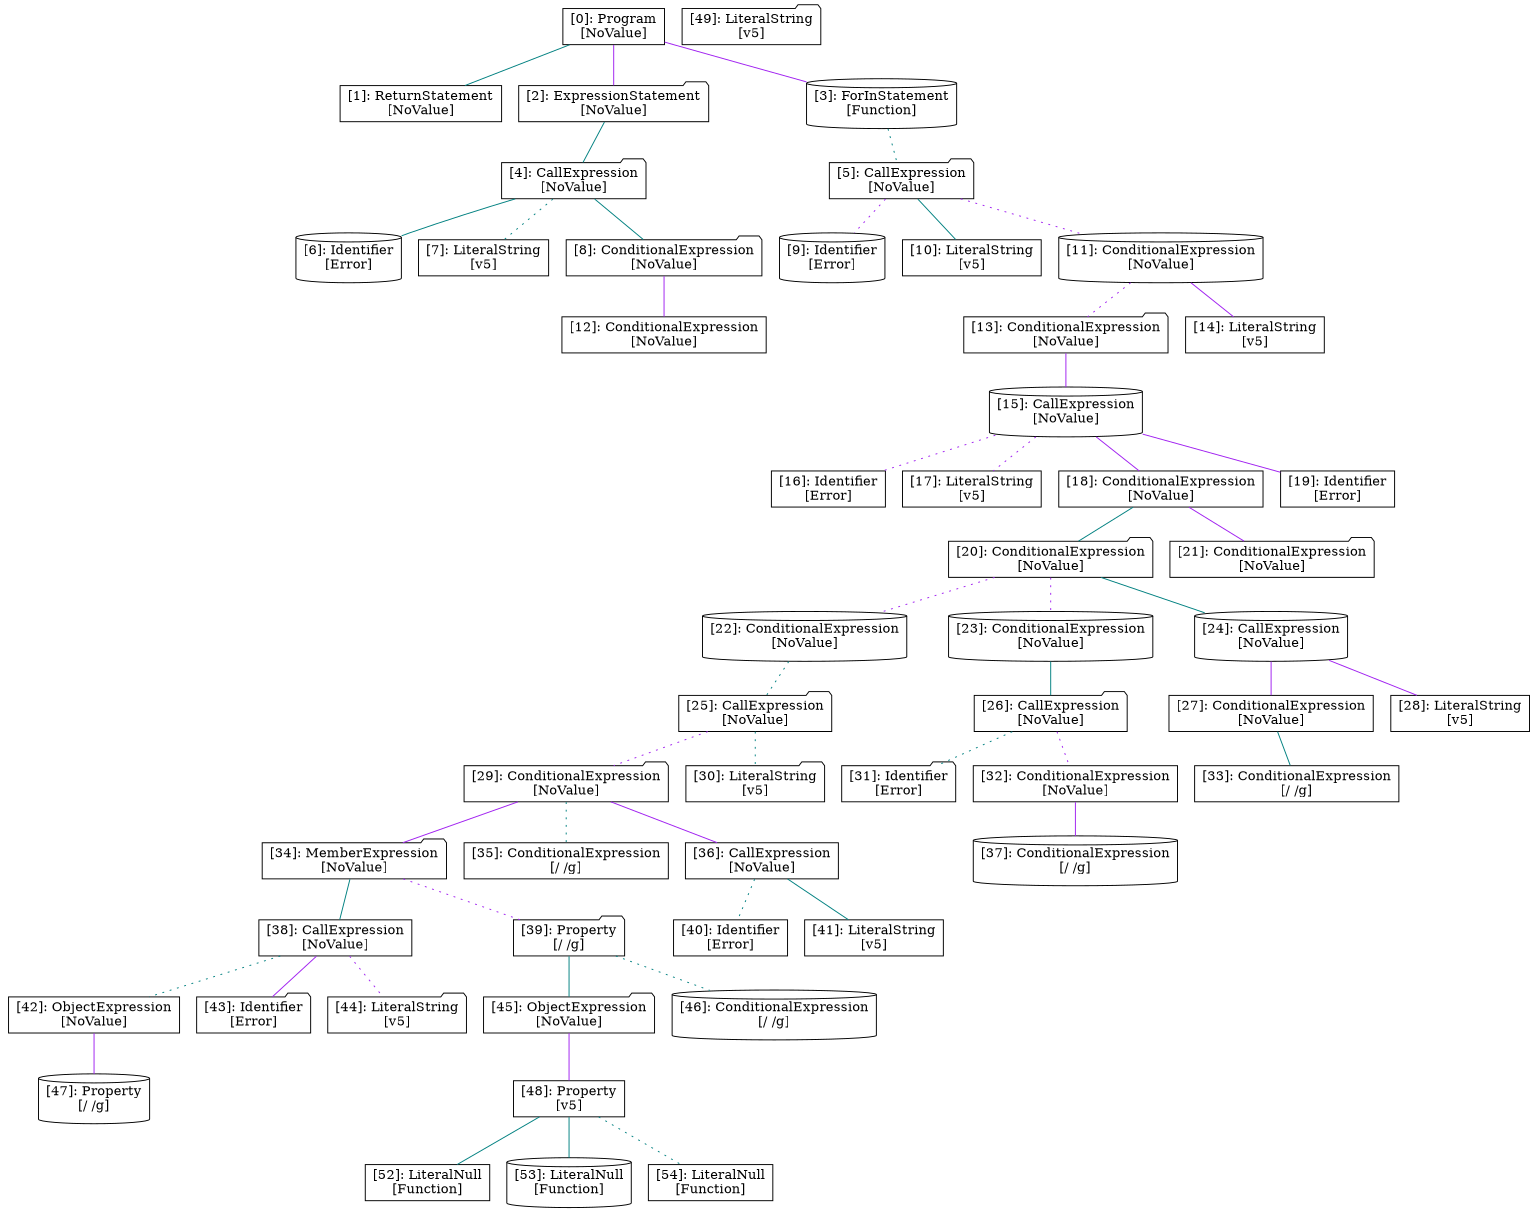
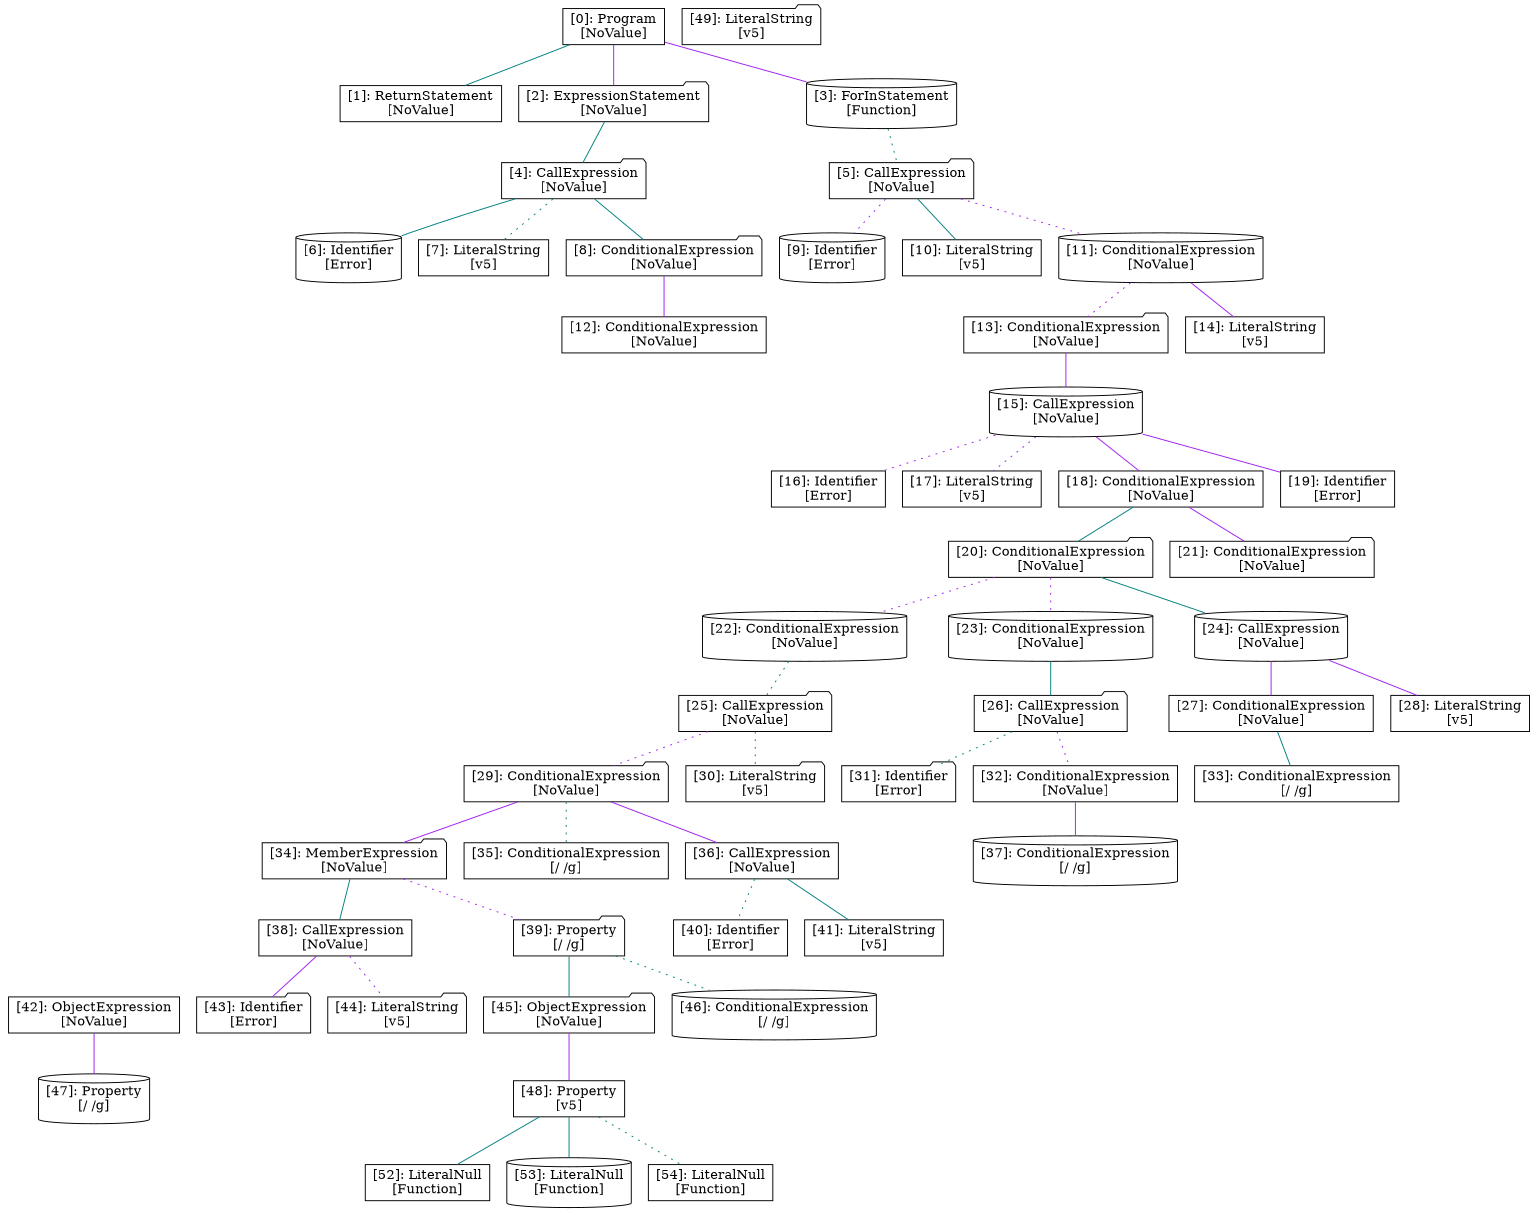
(215, 976) -> none
